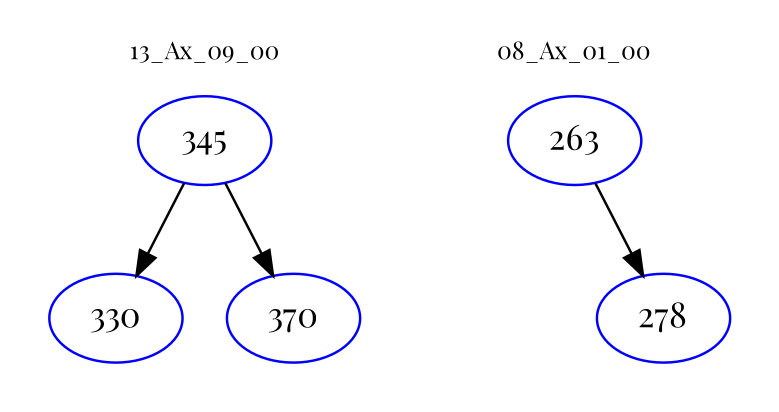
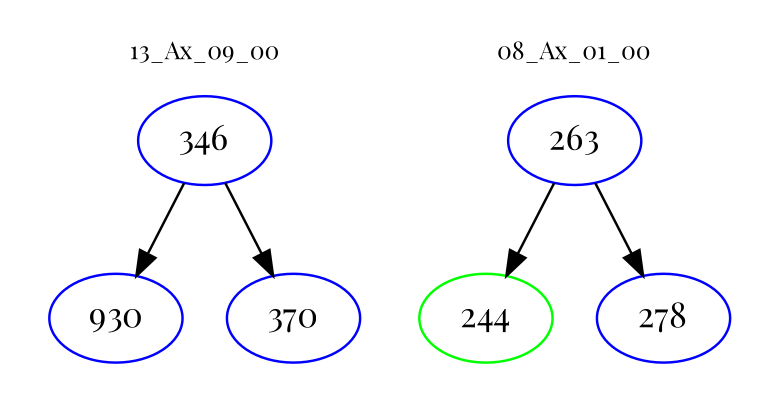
(205, 141) -> (205, 141)
(116, 318) -> (116, 318)
none -> (486, 318)
